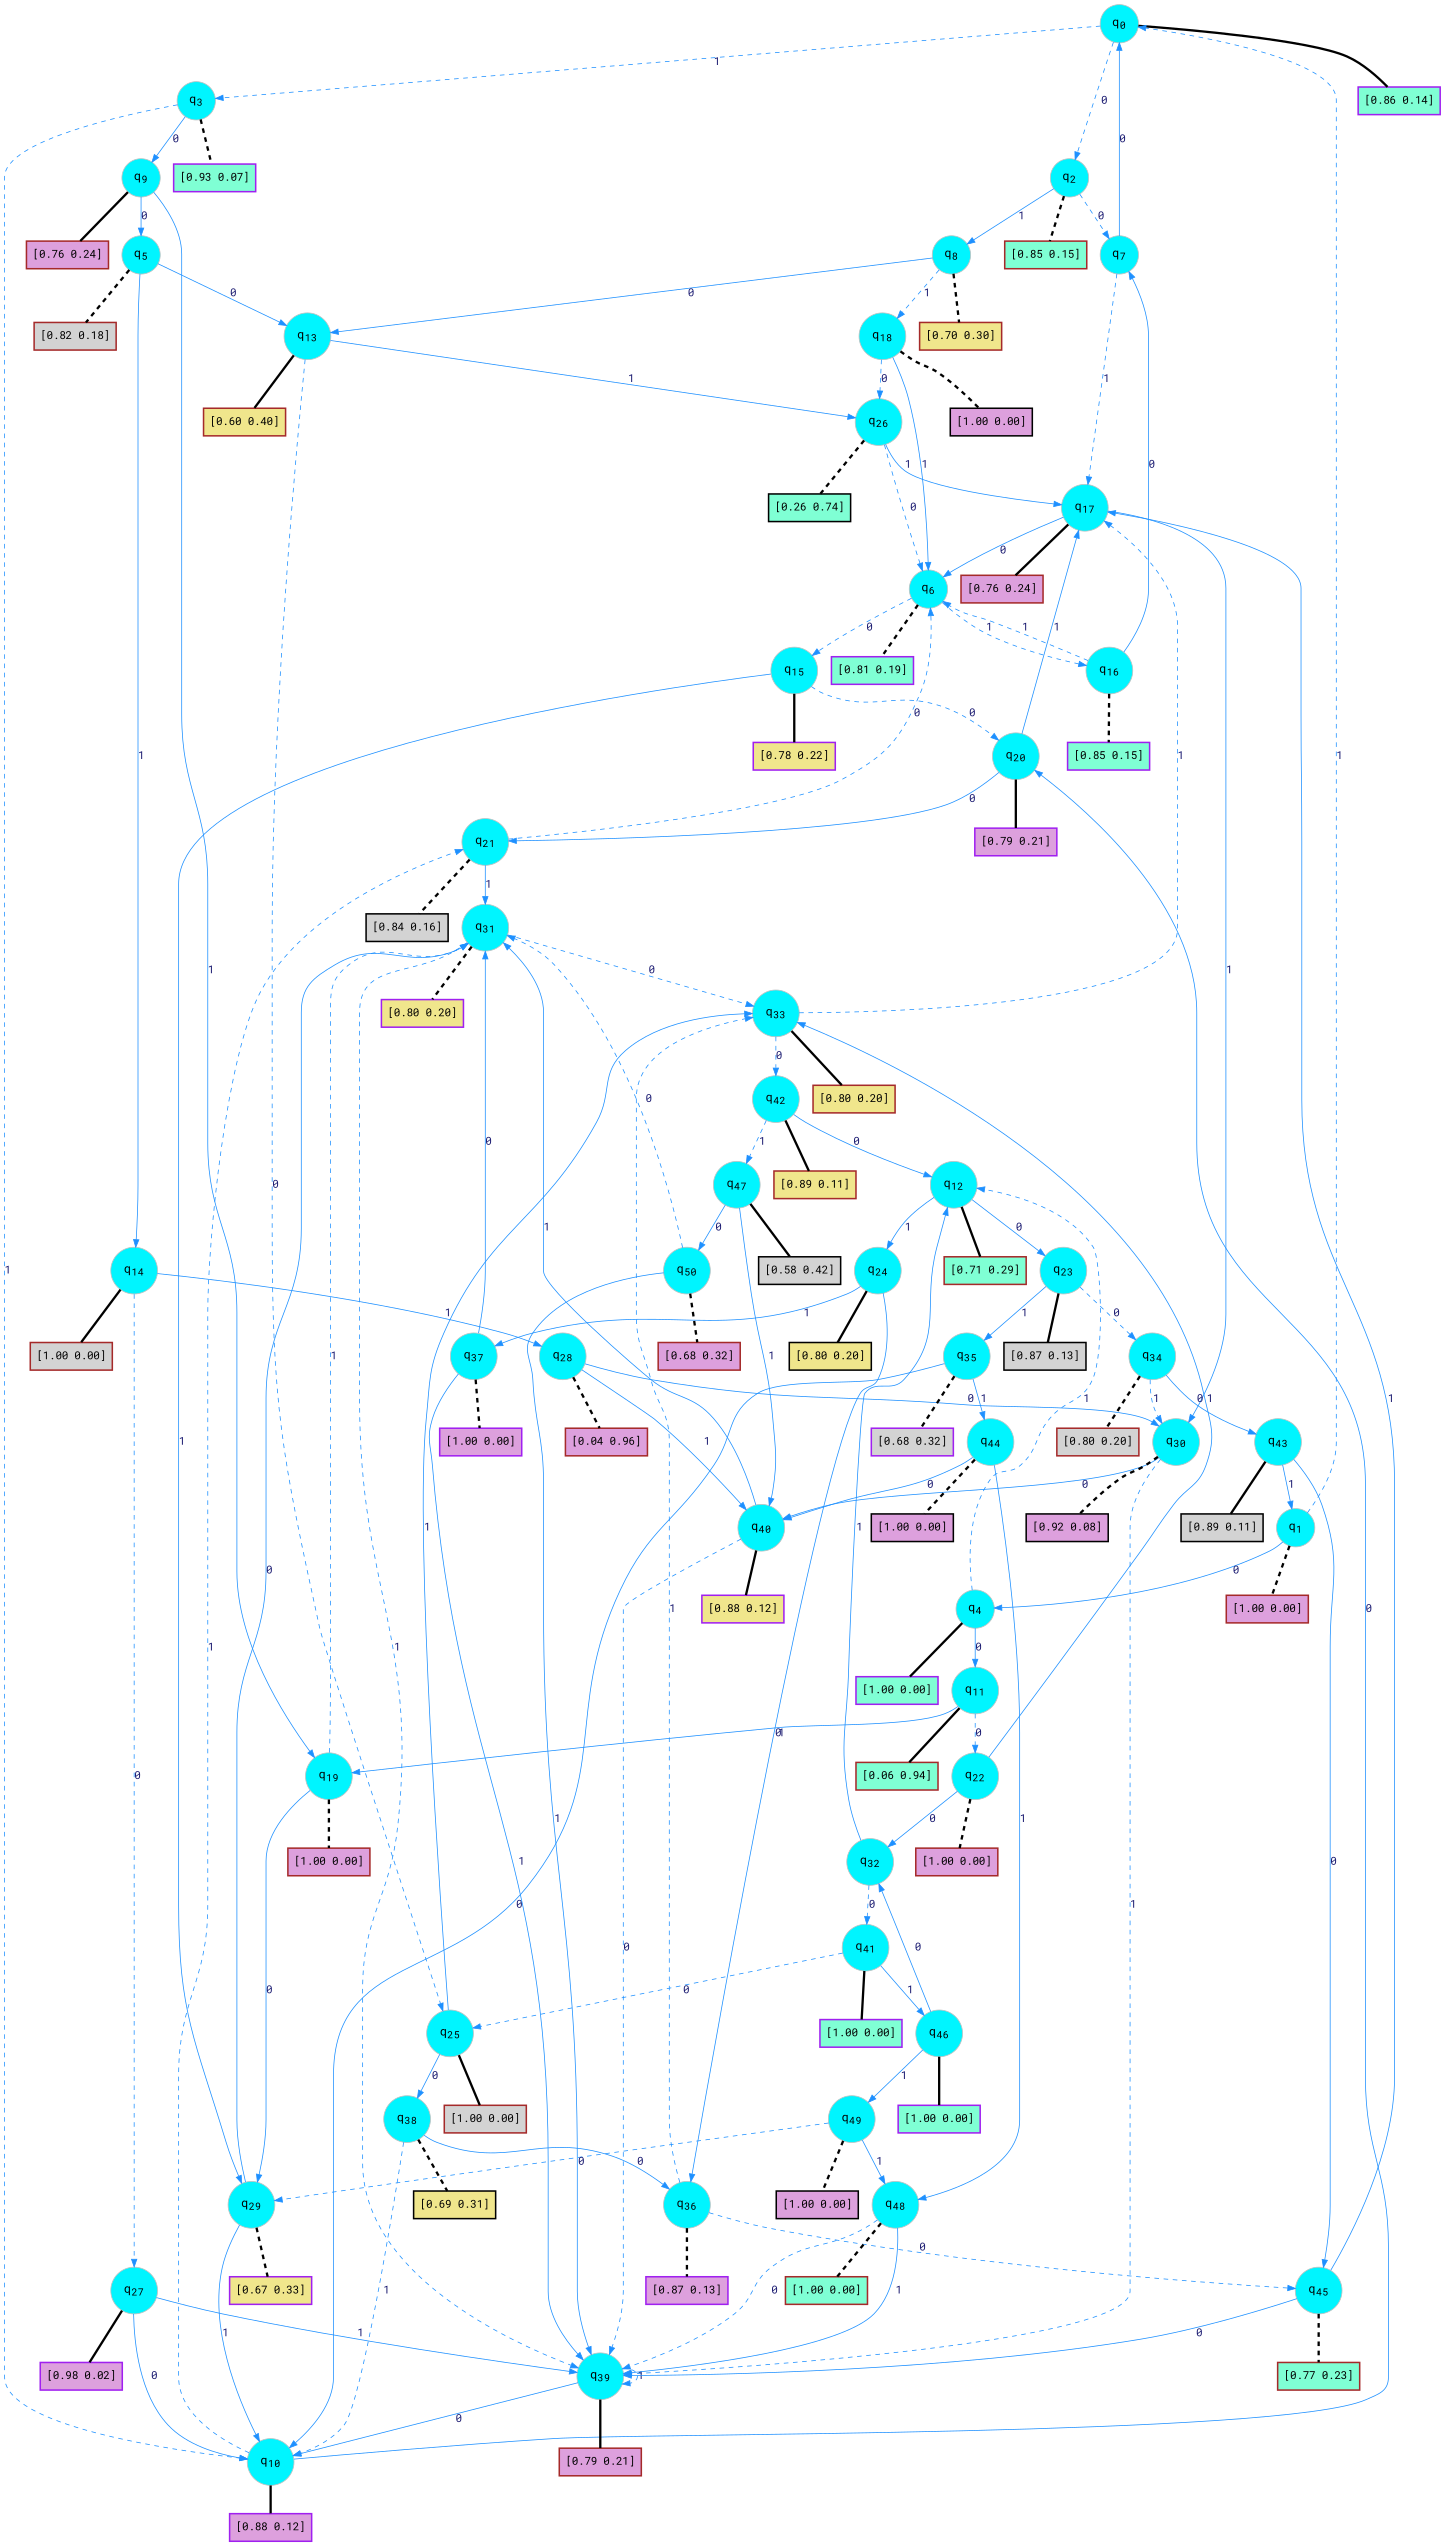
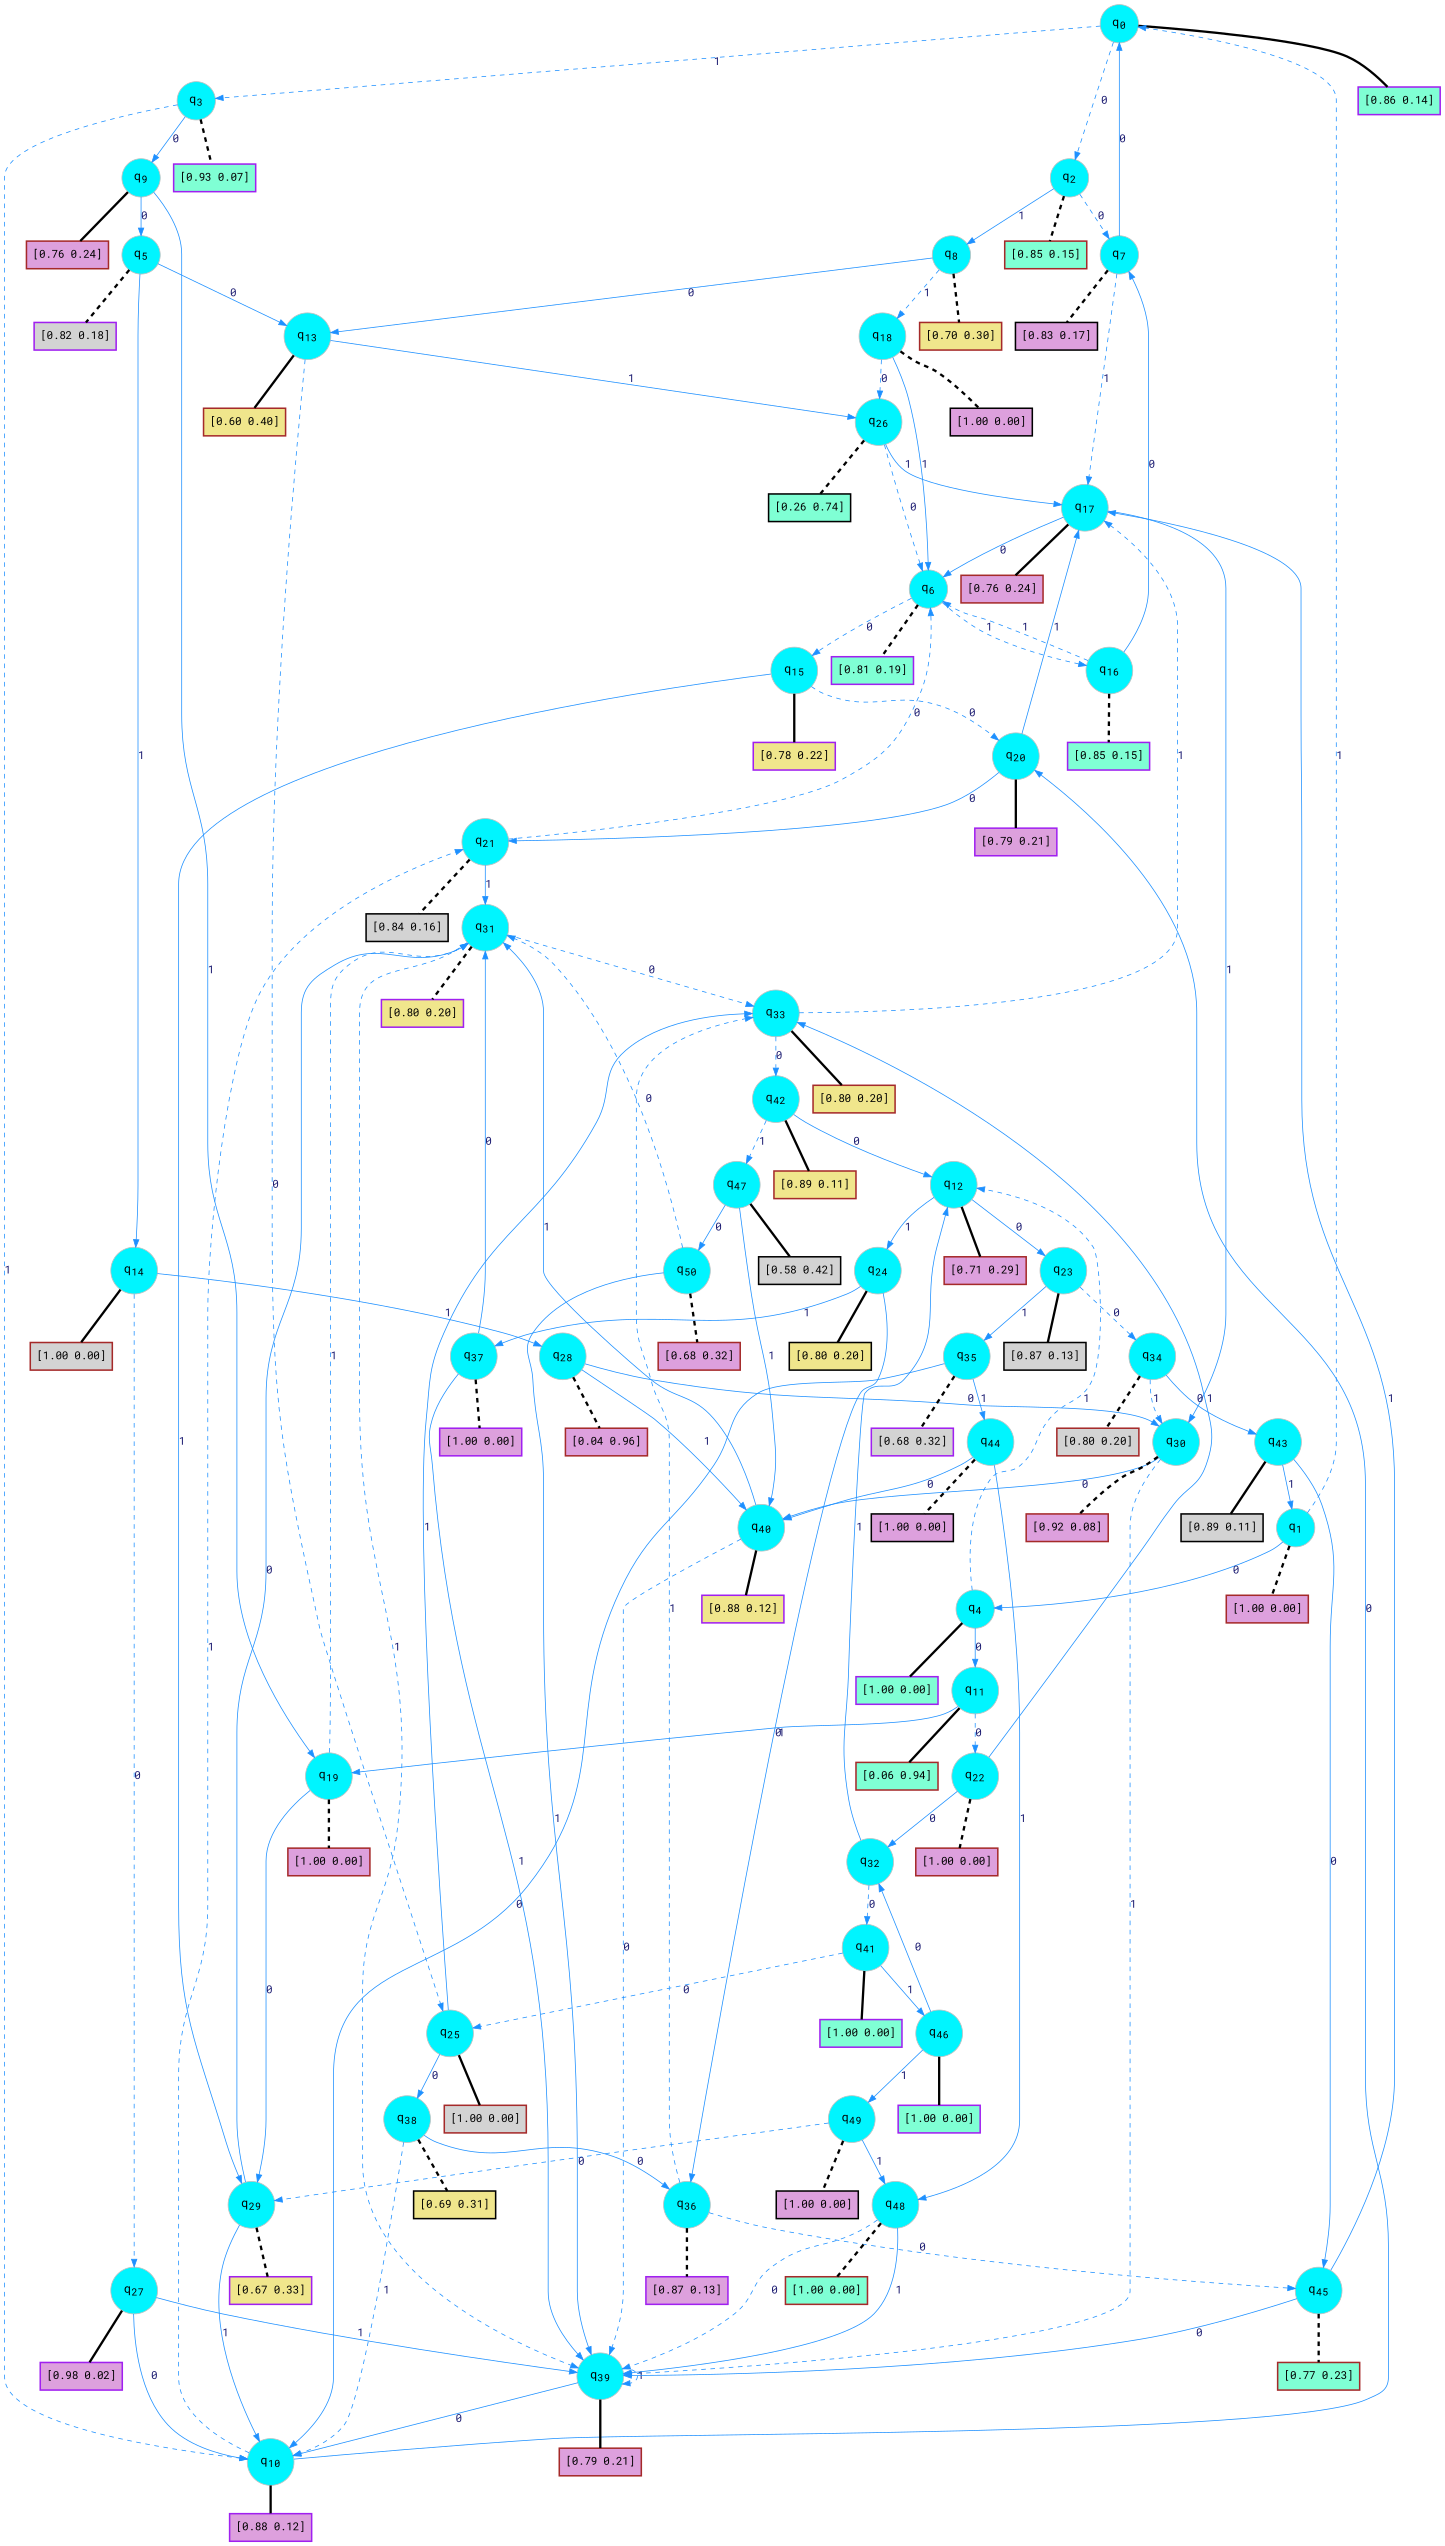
(75, 336) -> (75, 336)
none -> (1056, 336)
(985, 1271) -> (985, 1271)
(1067, 1528) -> (1067, 1528)
